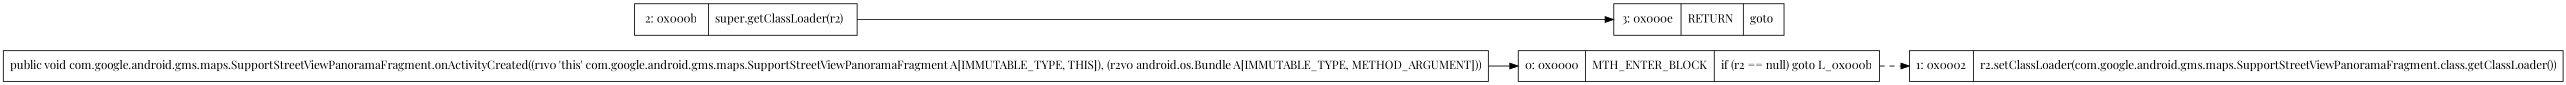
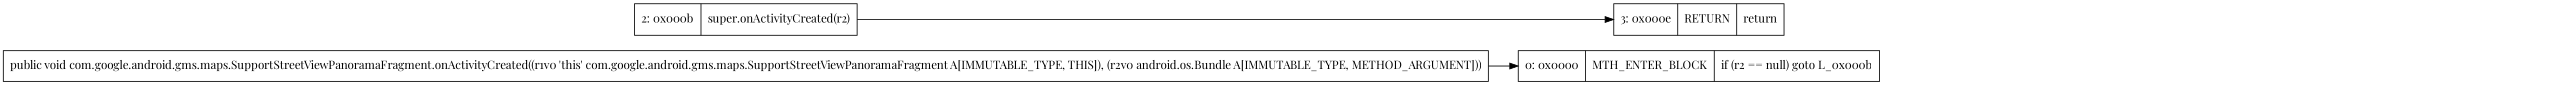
(779, 19) -> (779, 19)
(1762, 19) -> (1760, 19)
(2236, 66) -> none
